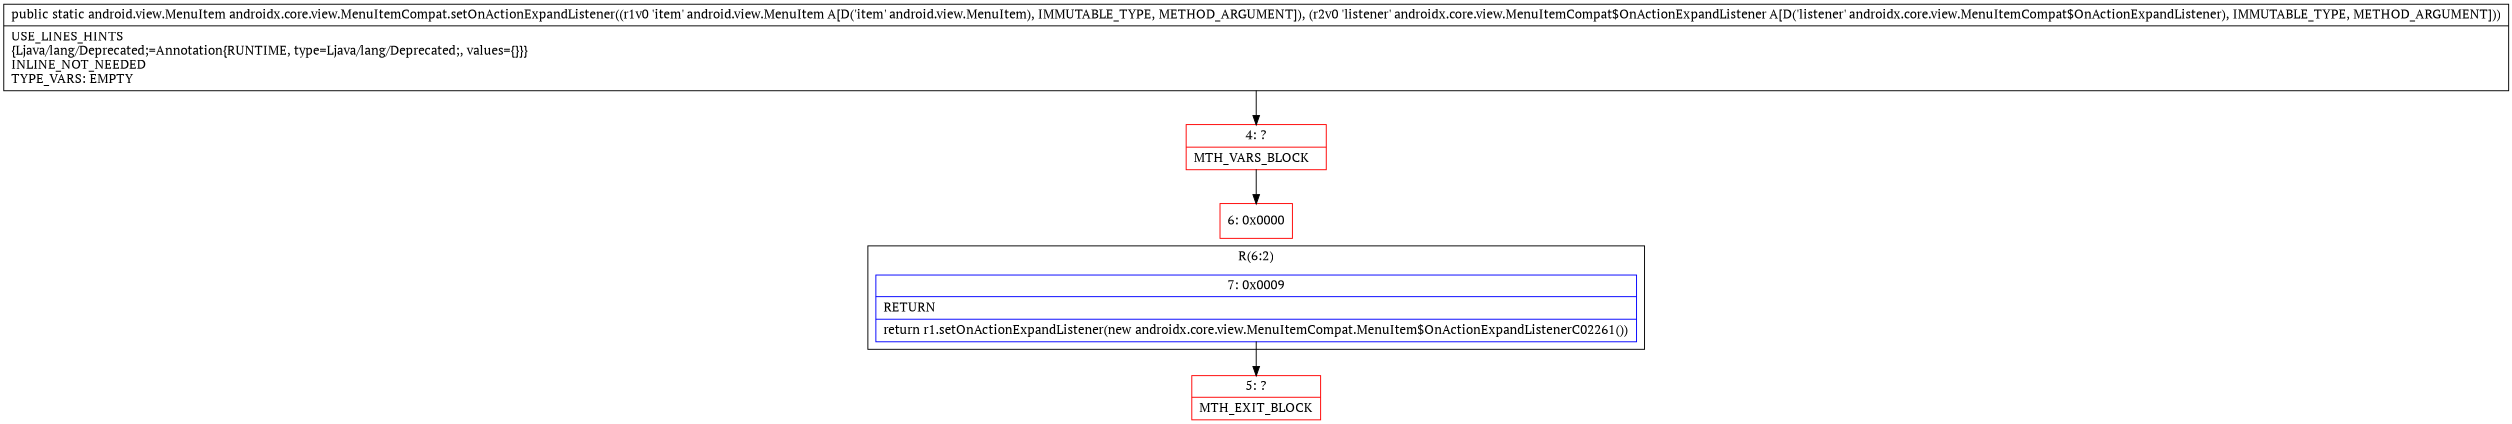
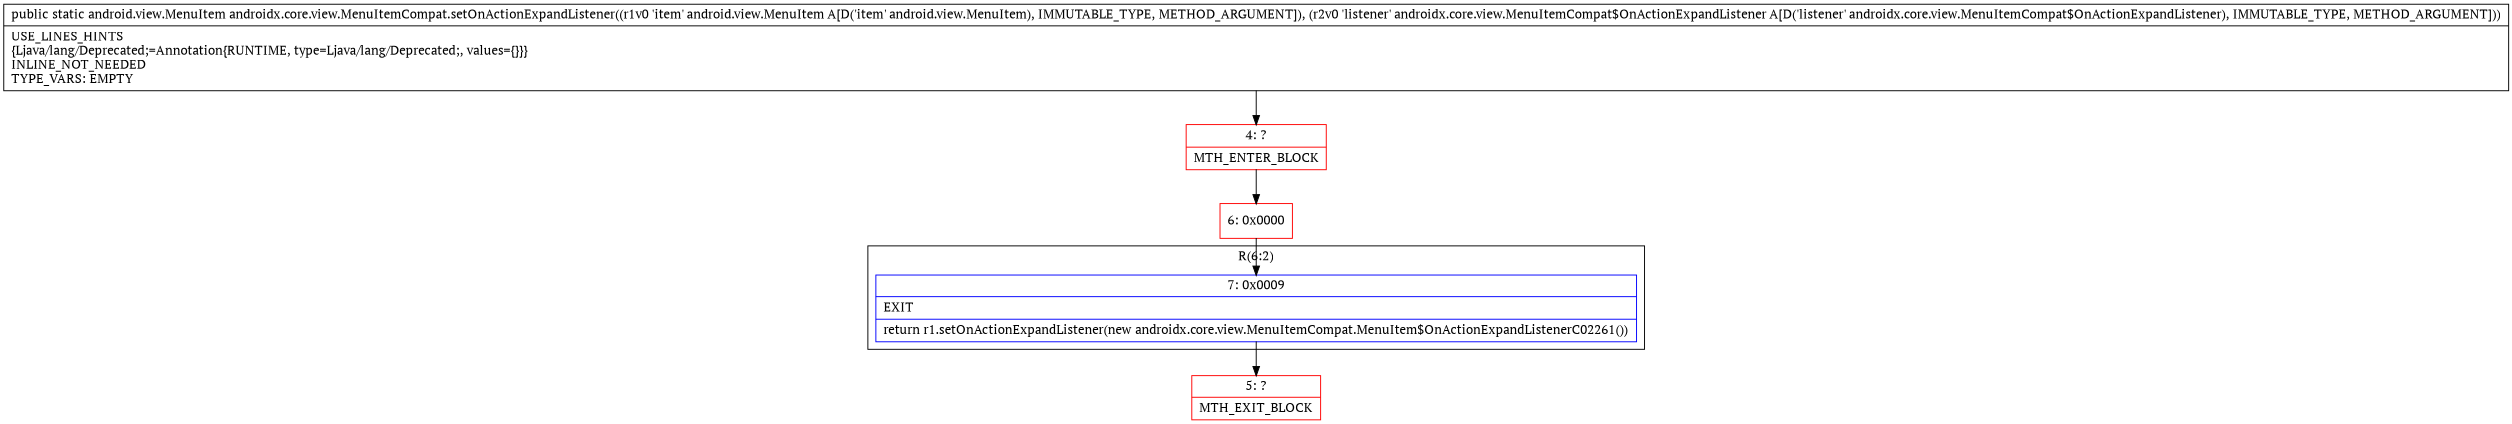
(1252, 158) -> (1256, 158)
none -> (1256, 252)
(910, 307) -> (899, 307)
